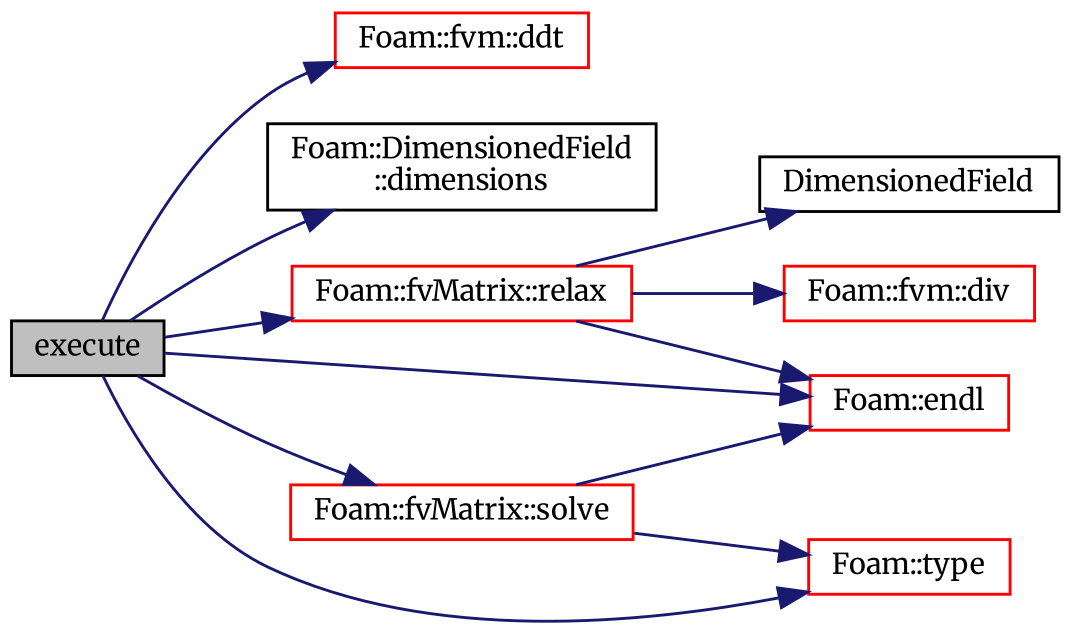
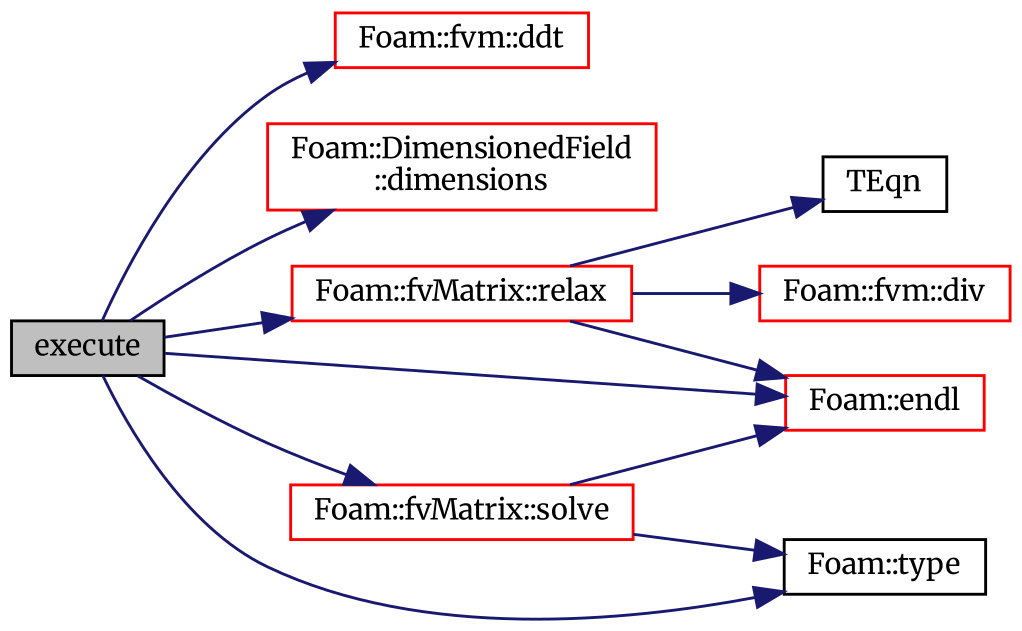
(462, 167) -> (462, 167)
(909, 184) -> (885, 184)
(909, 567) -> (885, 567)
